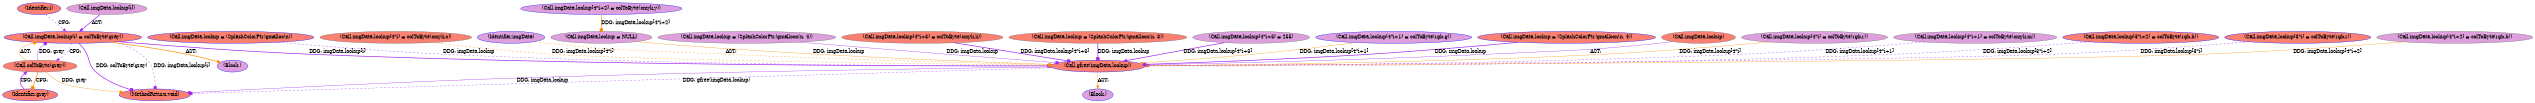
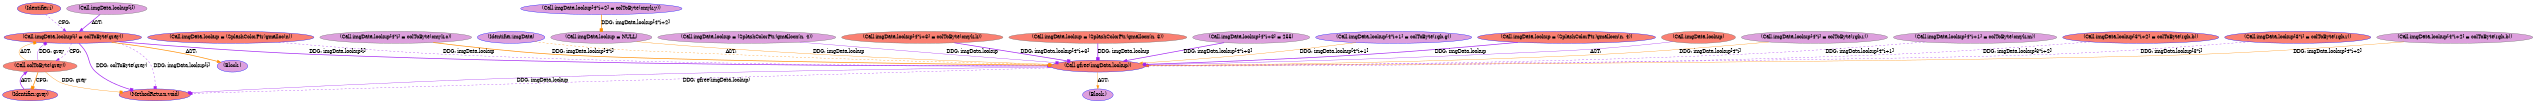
(396, 37) -> (396, 37)
(740, 60) -> (740, 60)
(27, 80) -> (27, 80)
